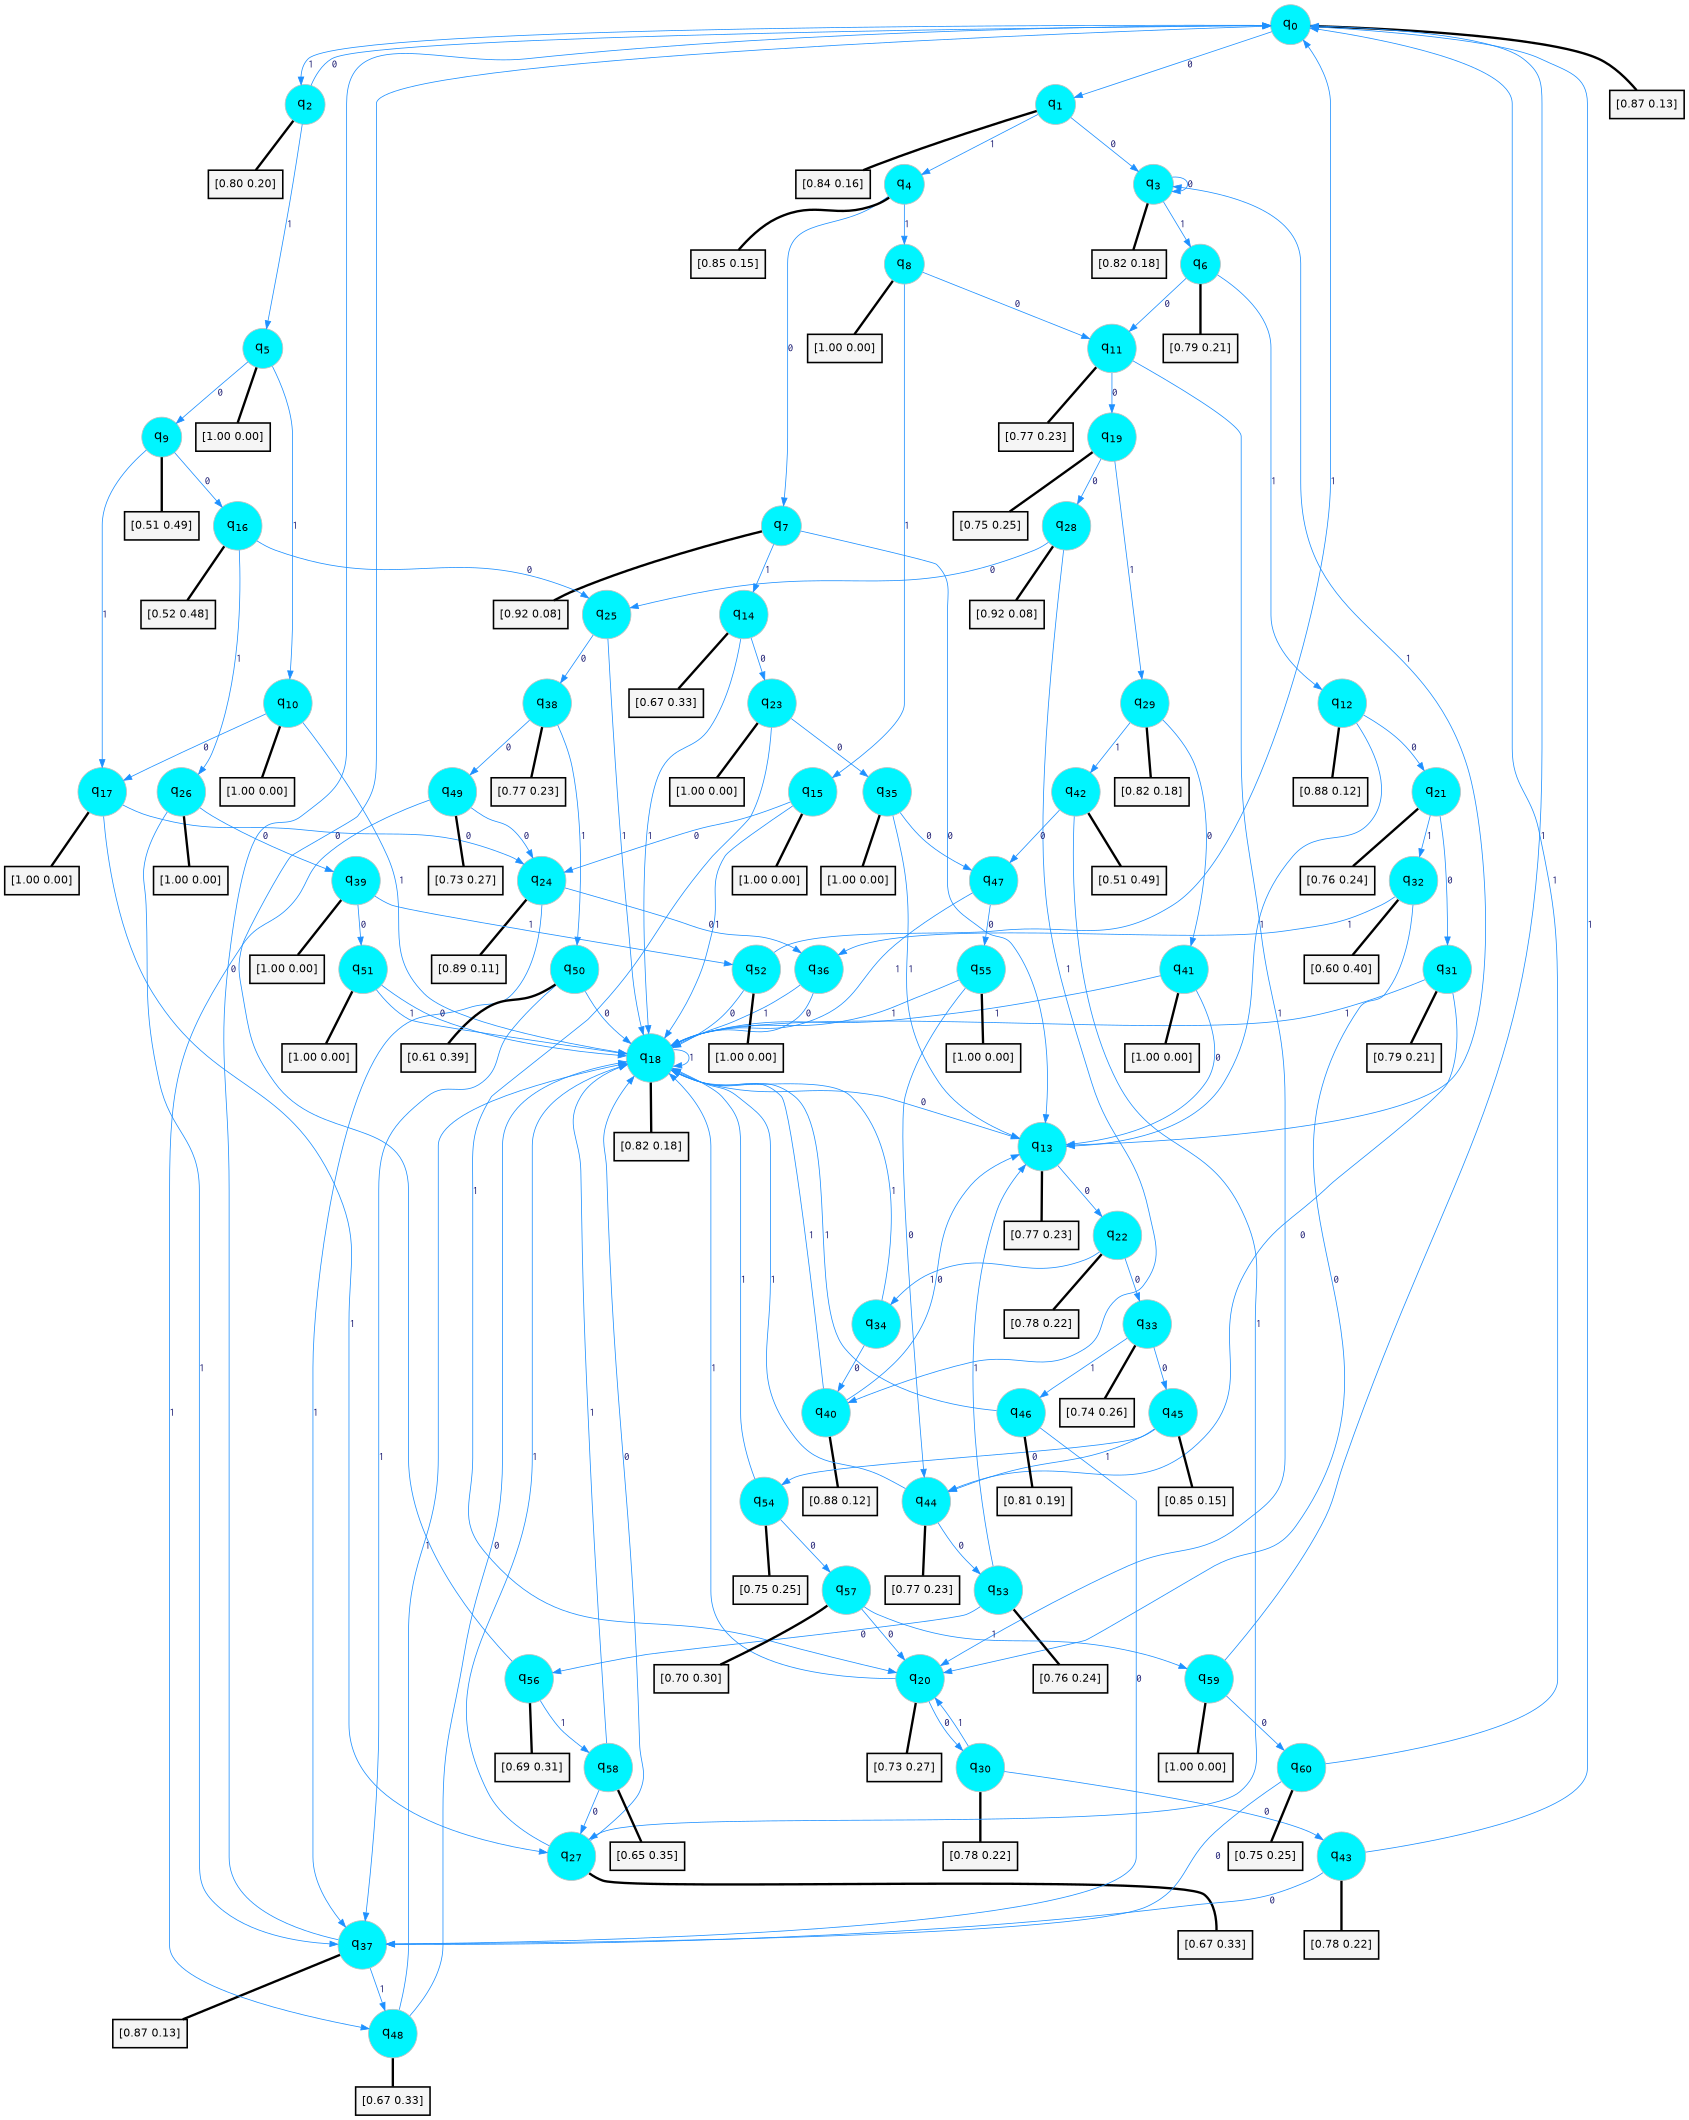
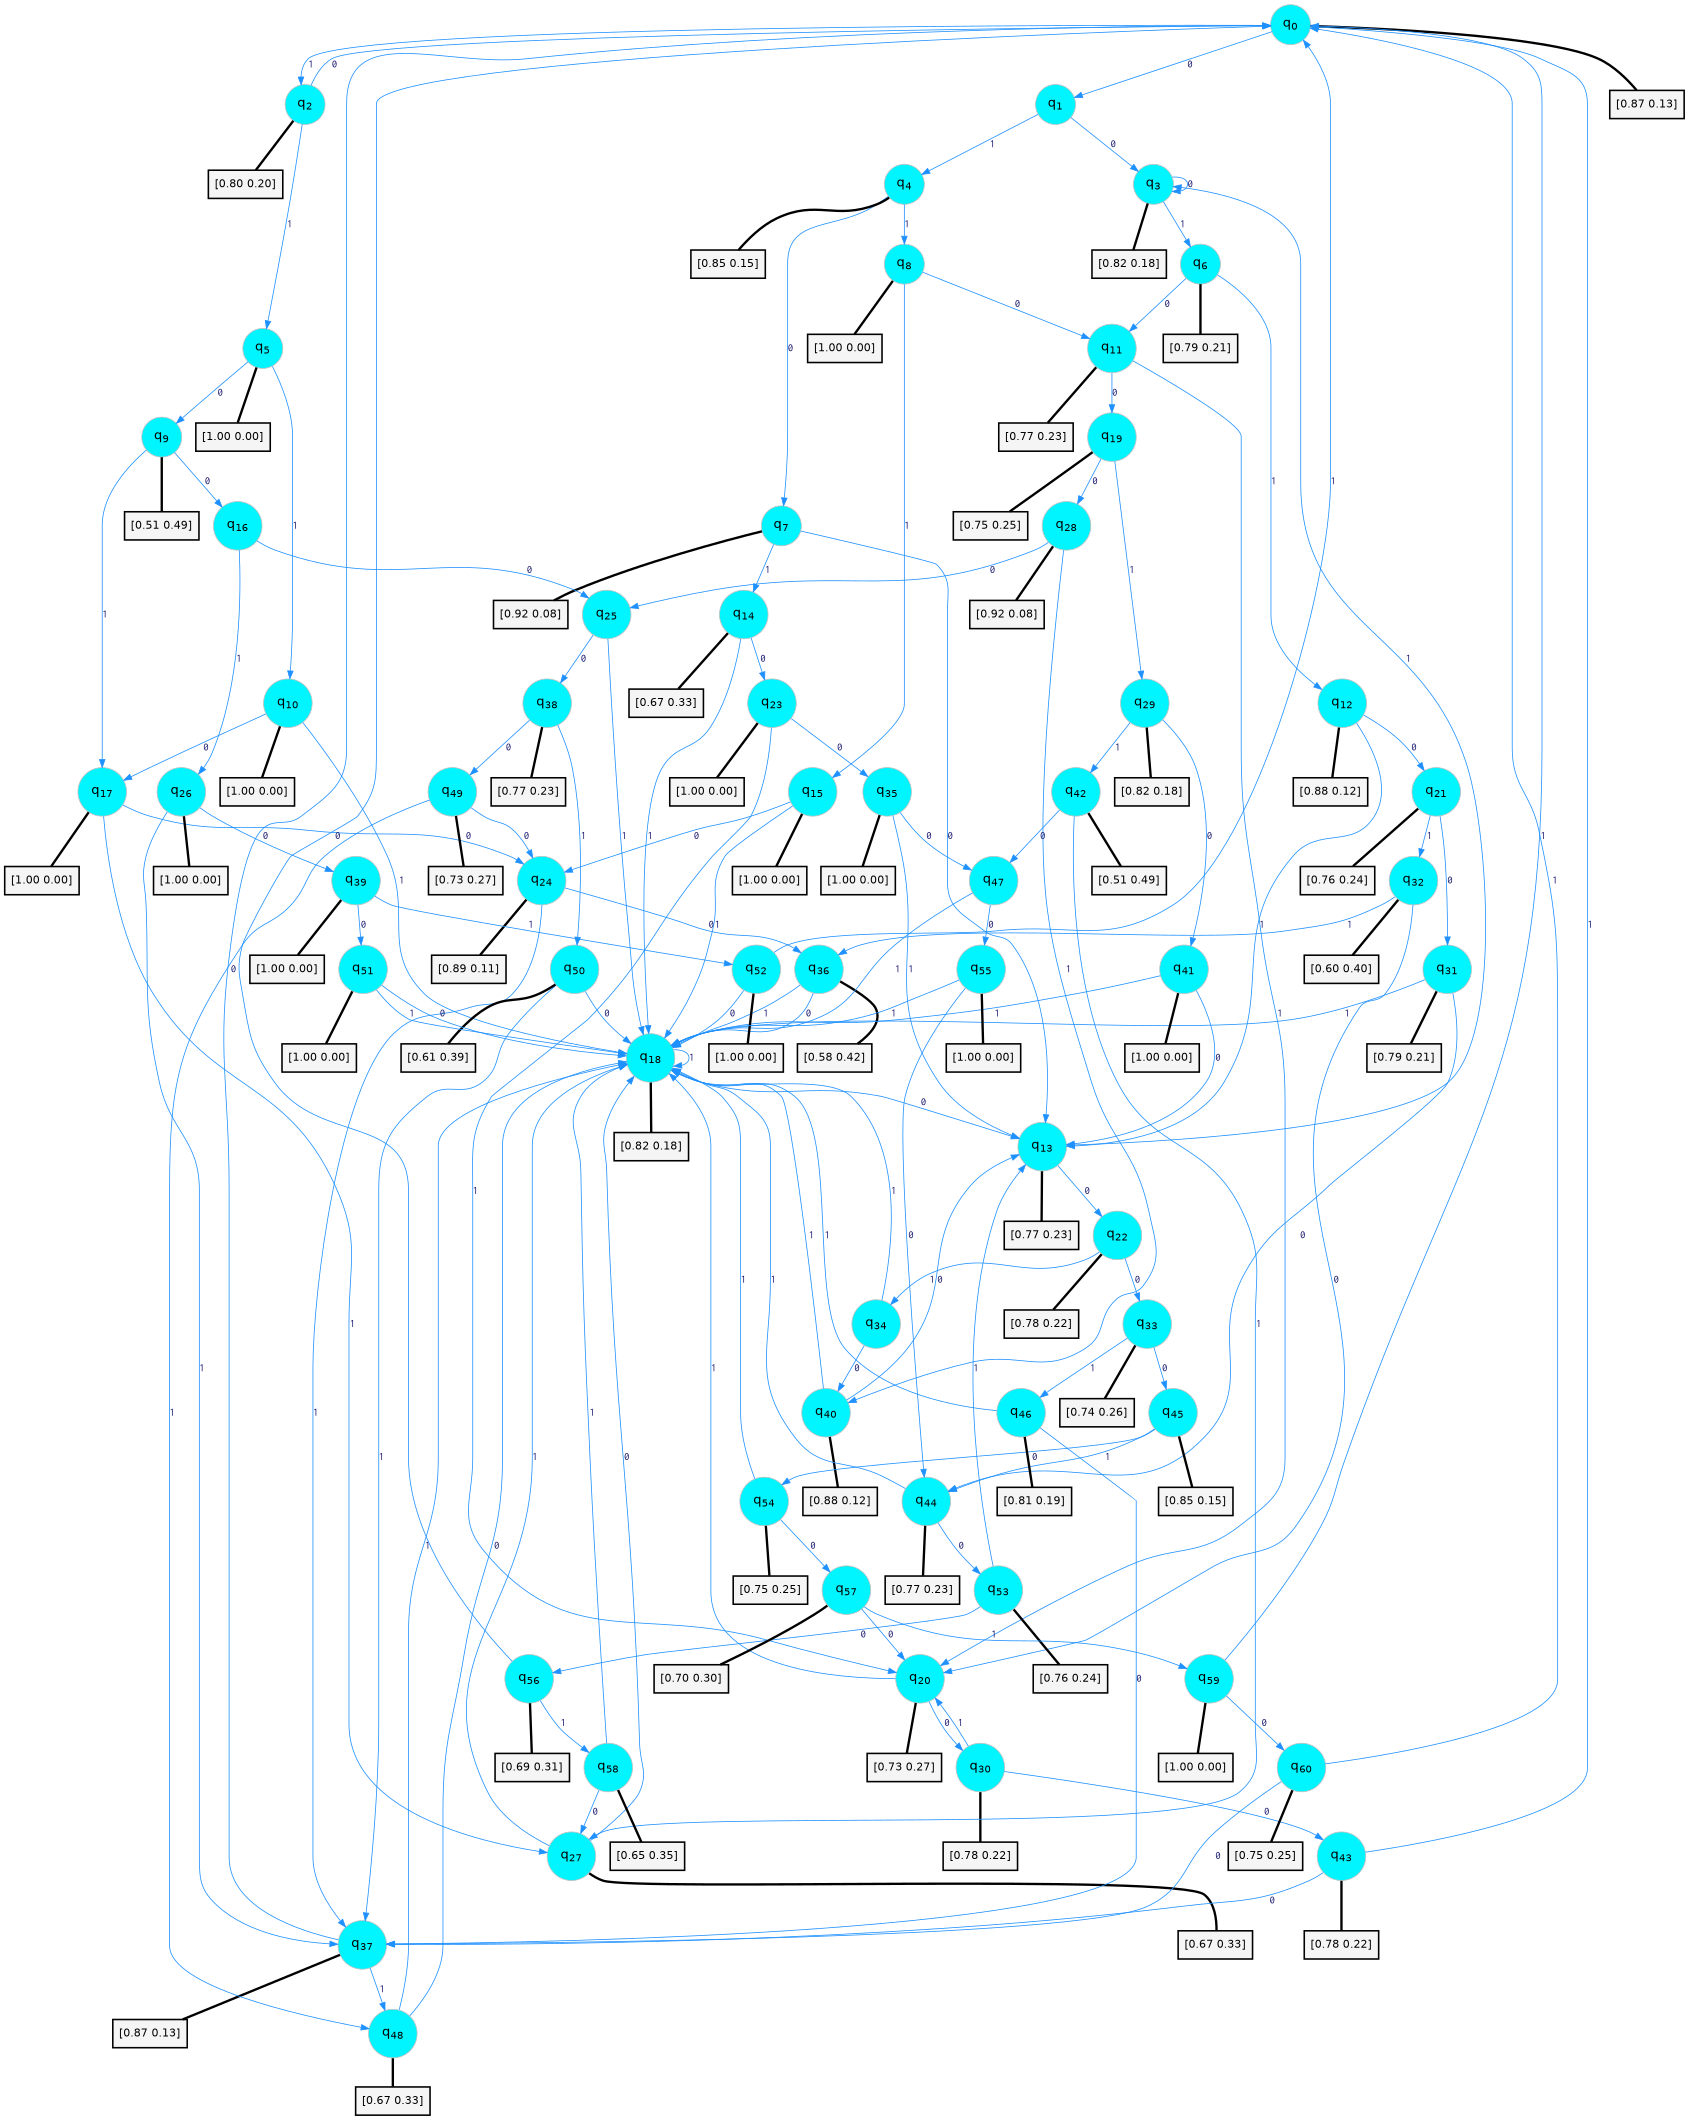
(833, 184) -> none
(178, 615) -> none
none -> (835, 1058)
